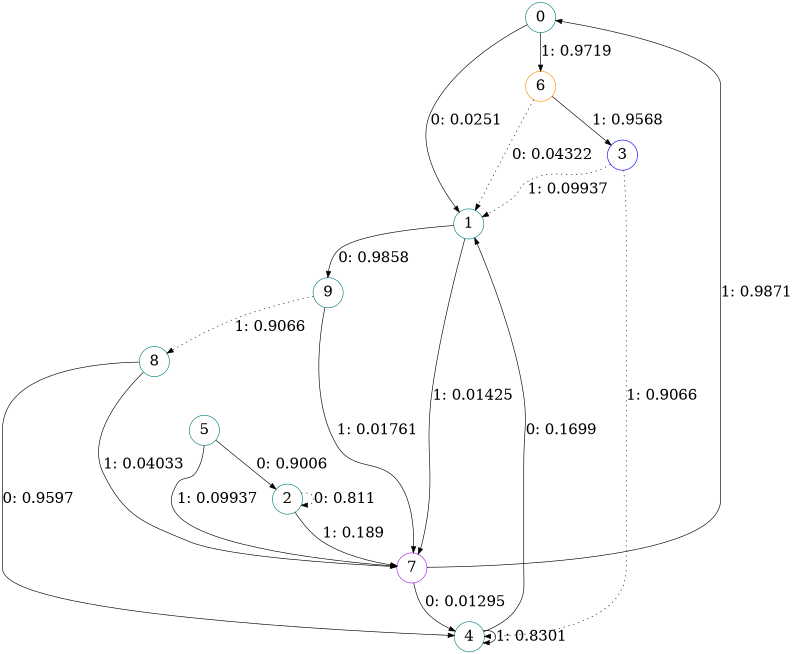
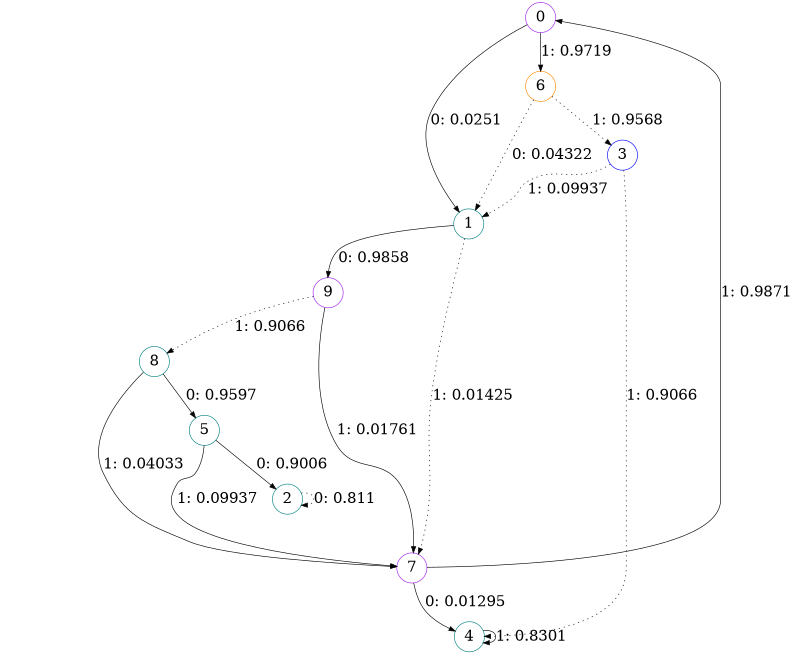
(541, 18) -> (541, 18)
(579, 119) -> (579, 119)
(328, 293) -> (328, 293)
(432, 392) -> (432, 392)
(524, 444) -> none
(337, 549) -> none
(69, 599) -> (177, 393)
